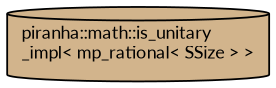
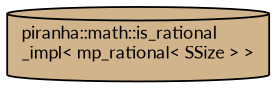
(138, 44) -> (138, 44)
